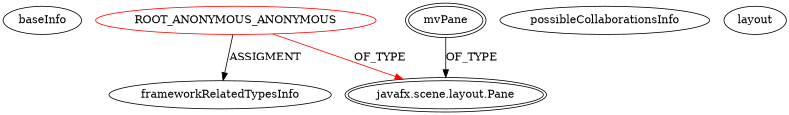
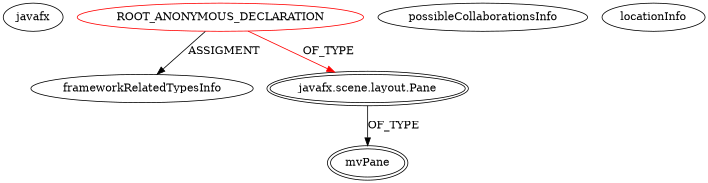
(42, 20) -> (33, 17)
(236, 20) -> (220, 17)
(755, 20) -> (654, 17)
(446, 54) -> (368, 122)
